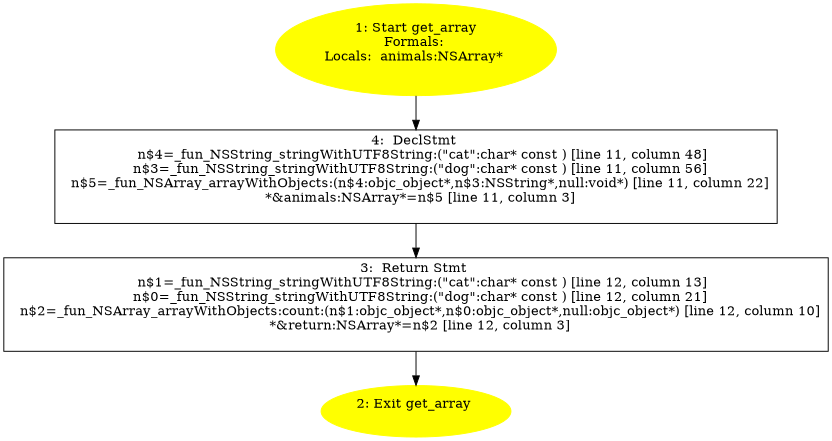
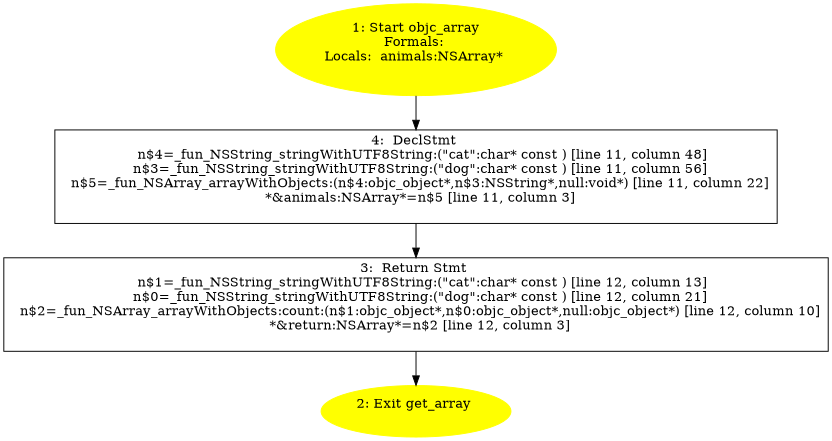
(416, 50) -> (416, 50)
